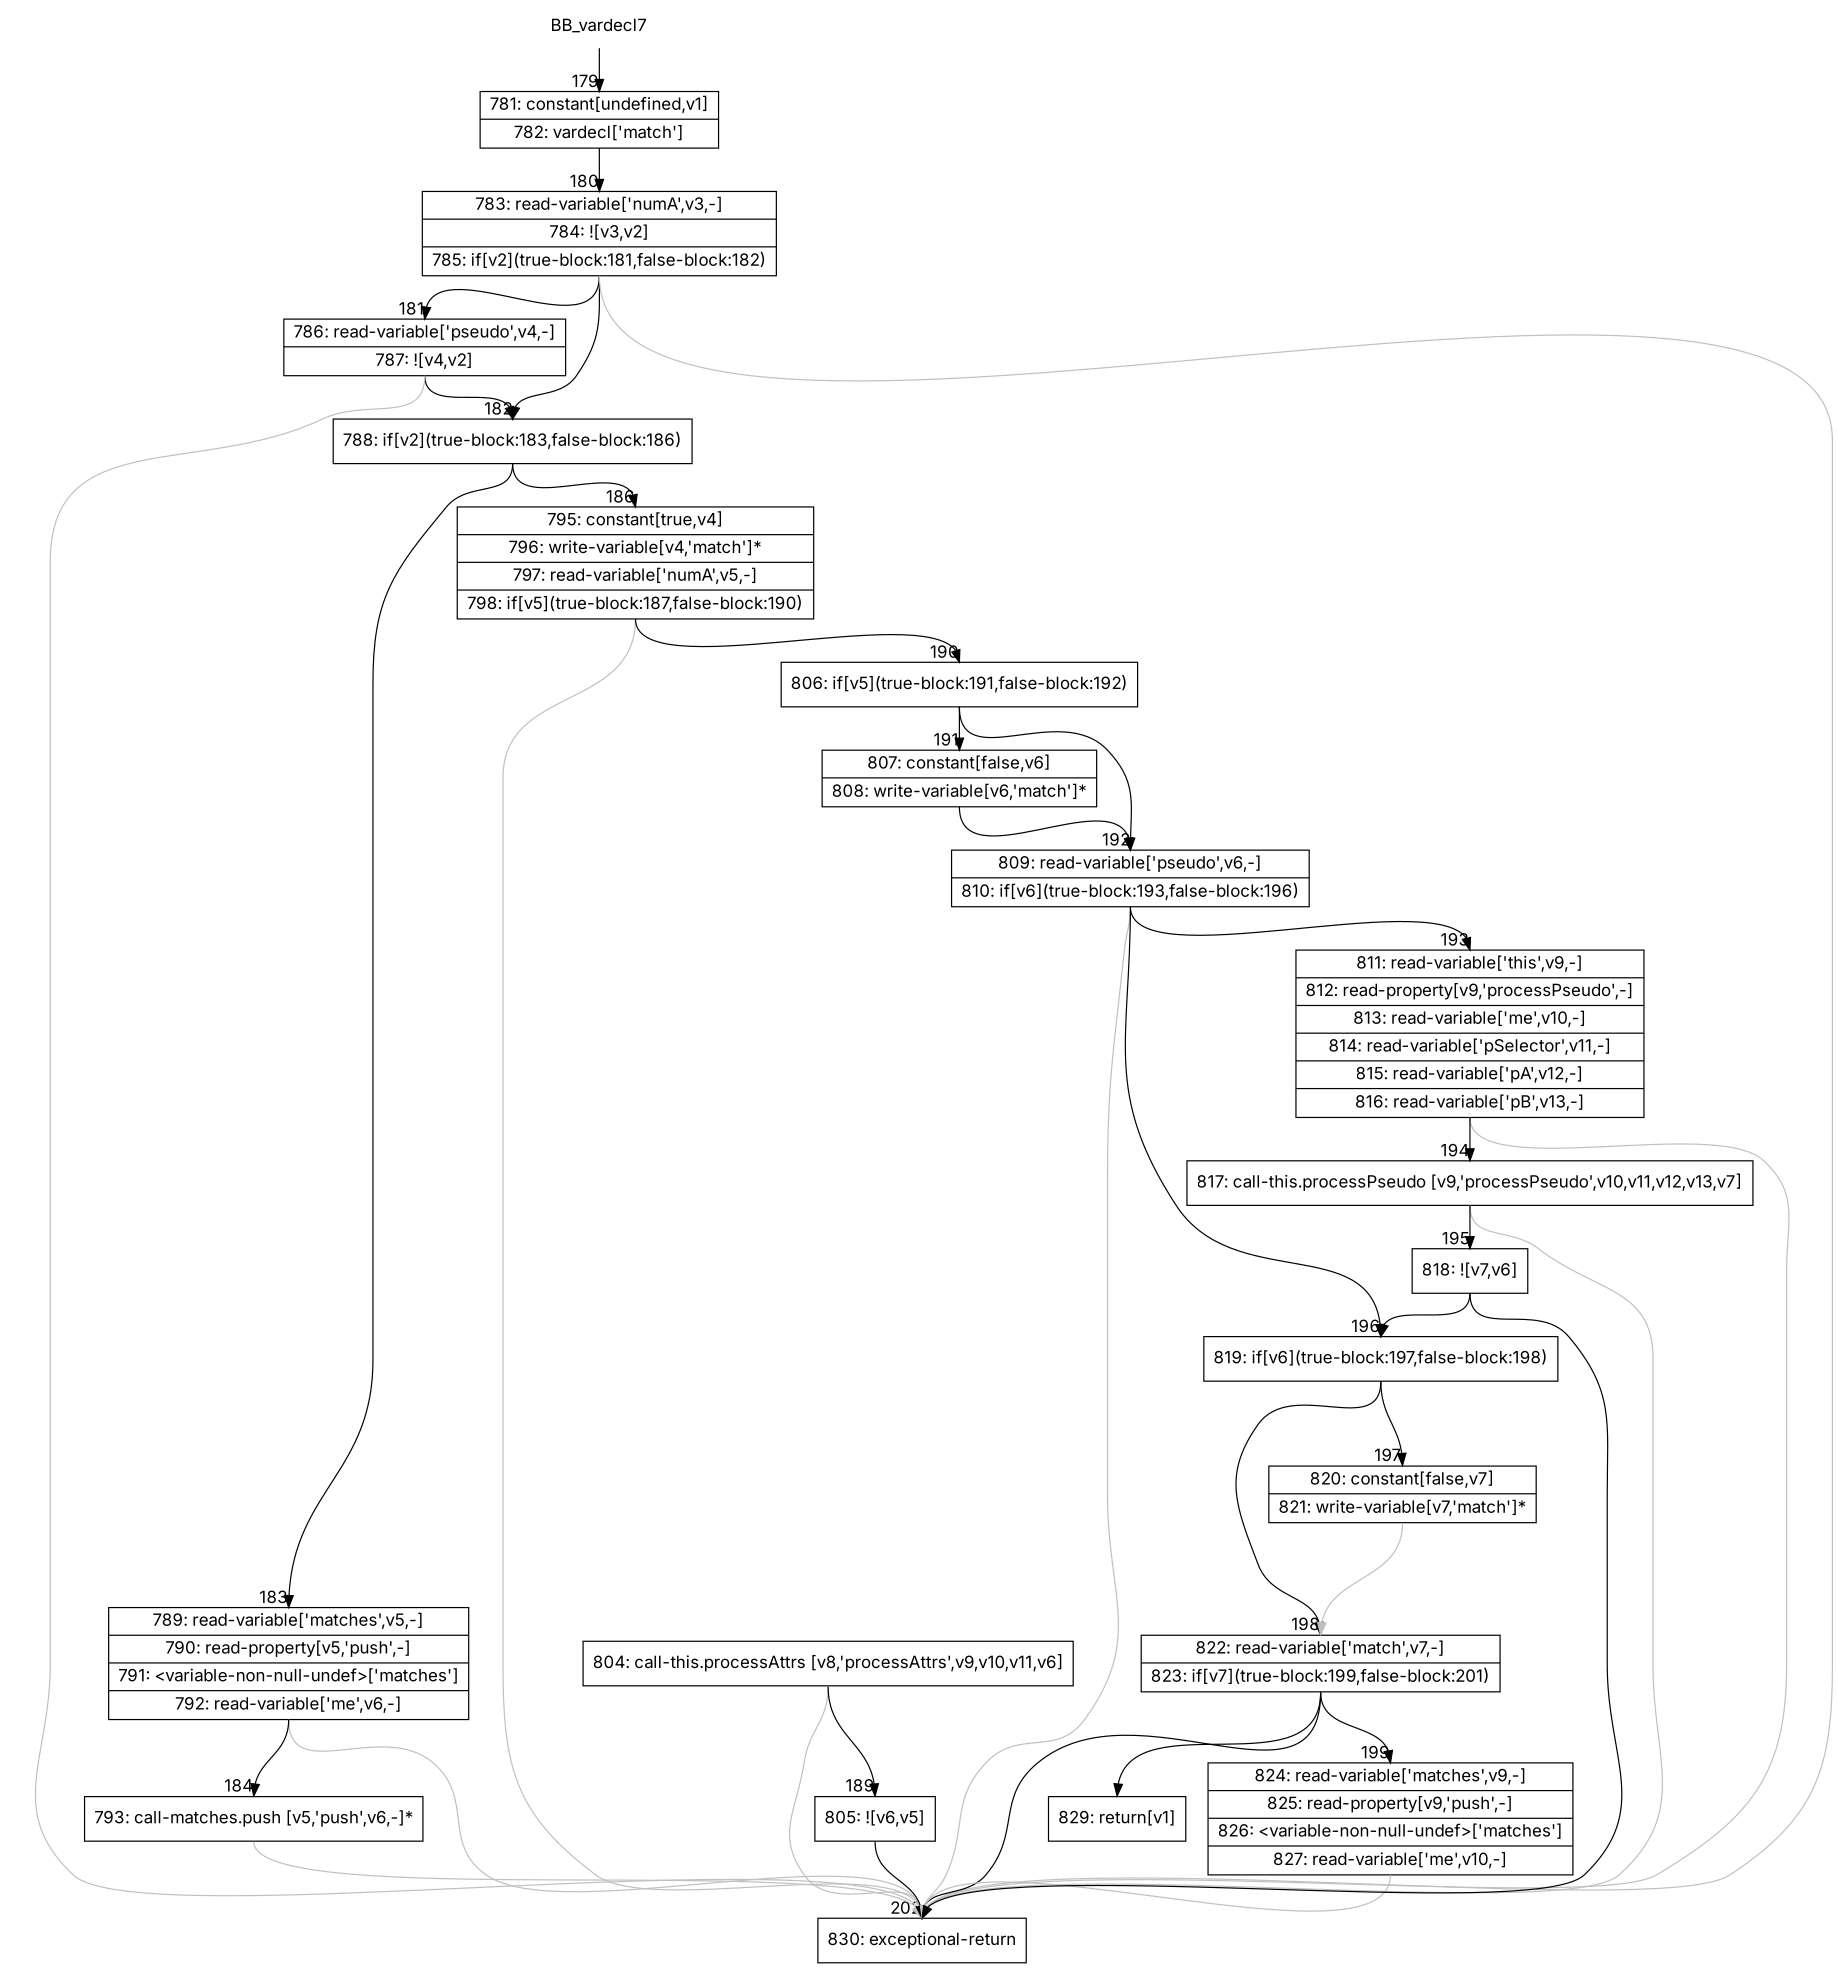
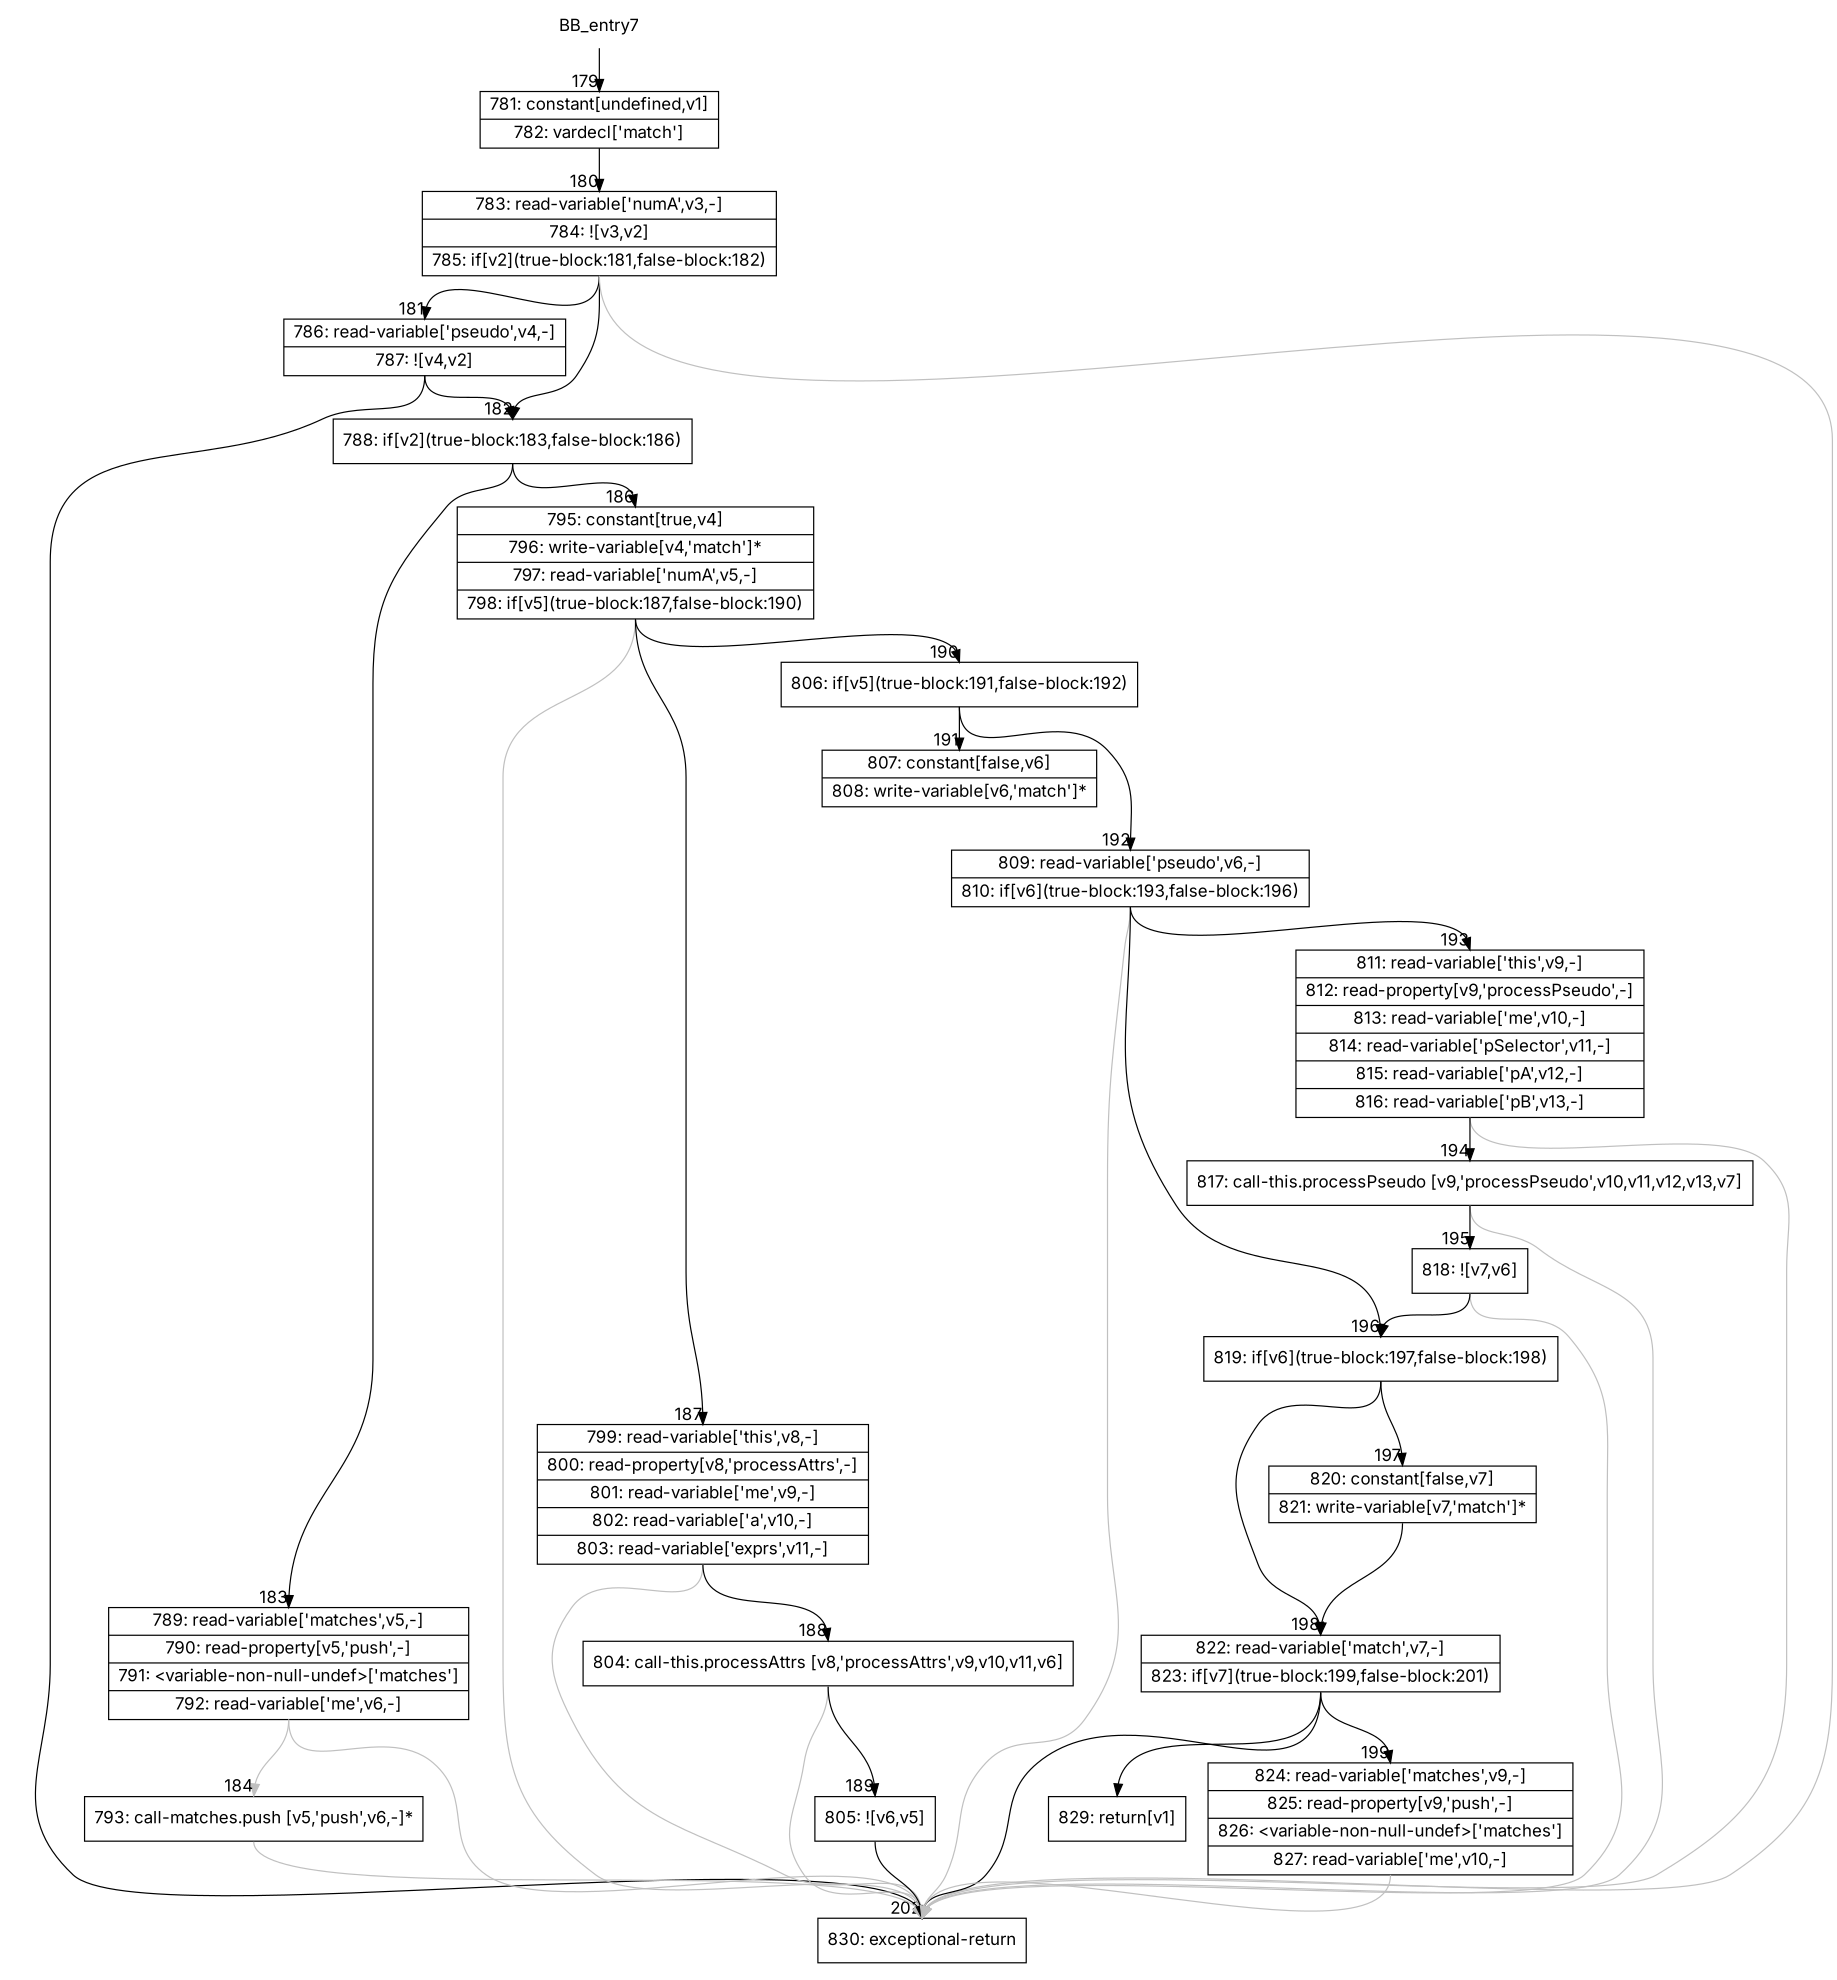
(599, 26) -> (599, 26)
(1039, 830) -> none
(50, 1420) -> (50, 1420)
none -> (703, 1494)
(1367, 1576) -> (1367, 1576)
(275, 1753) -> (275, 1753)
(1590, 1869) -> (1590, 1869)
